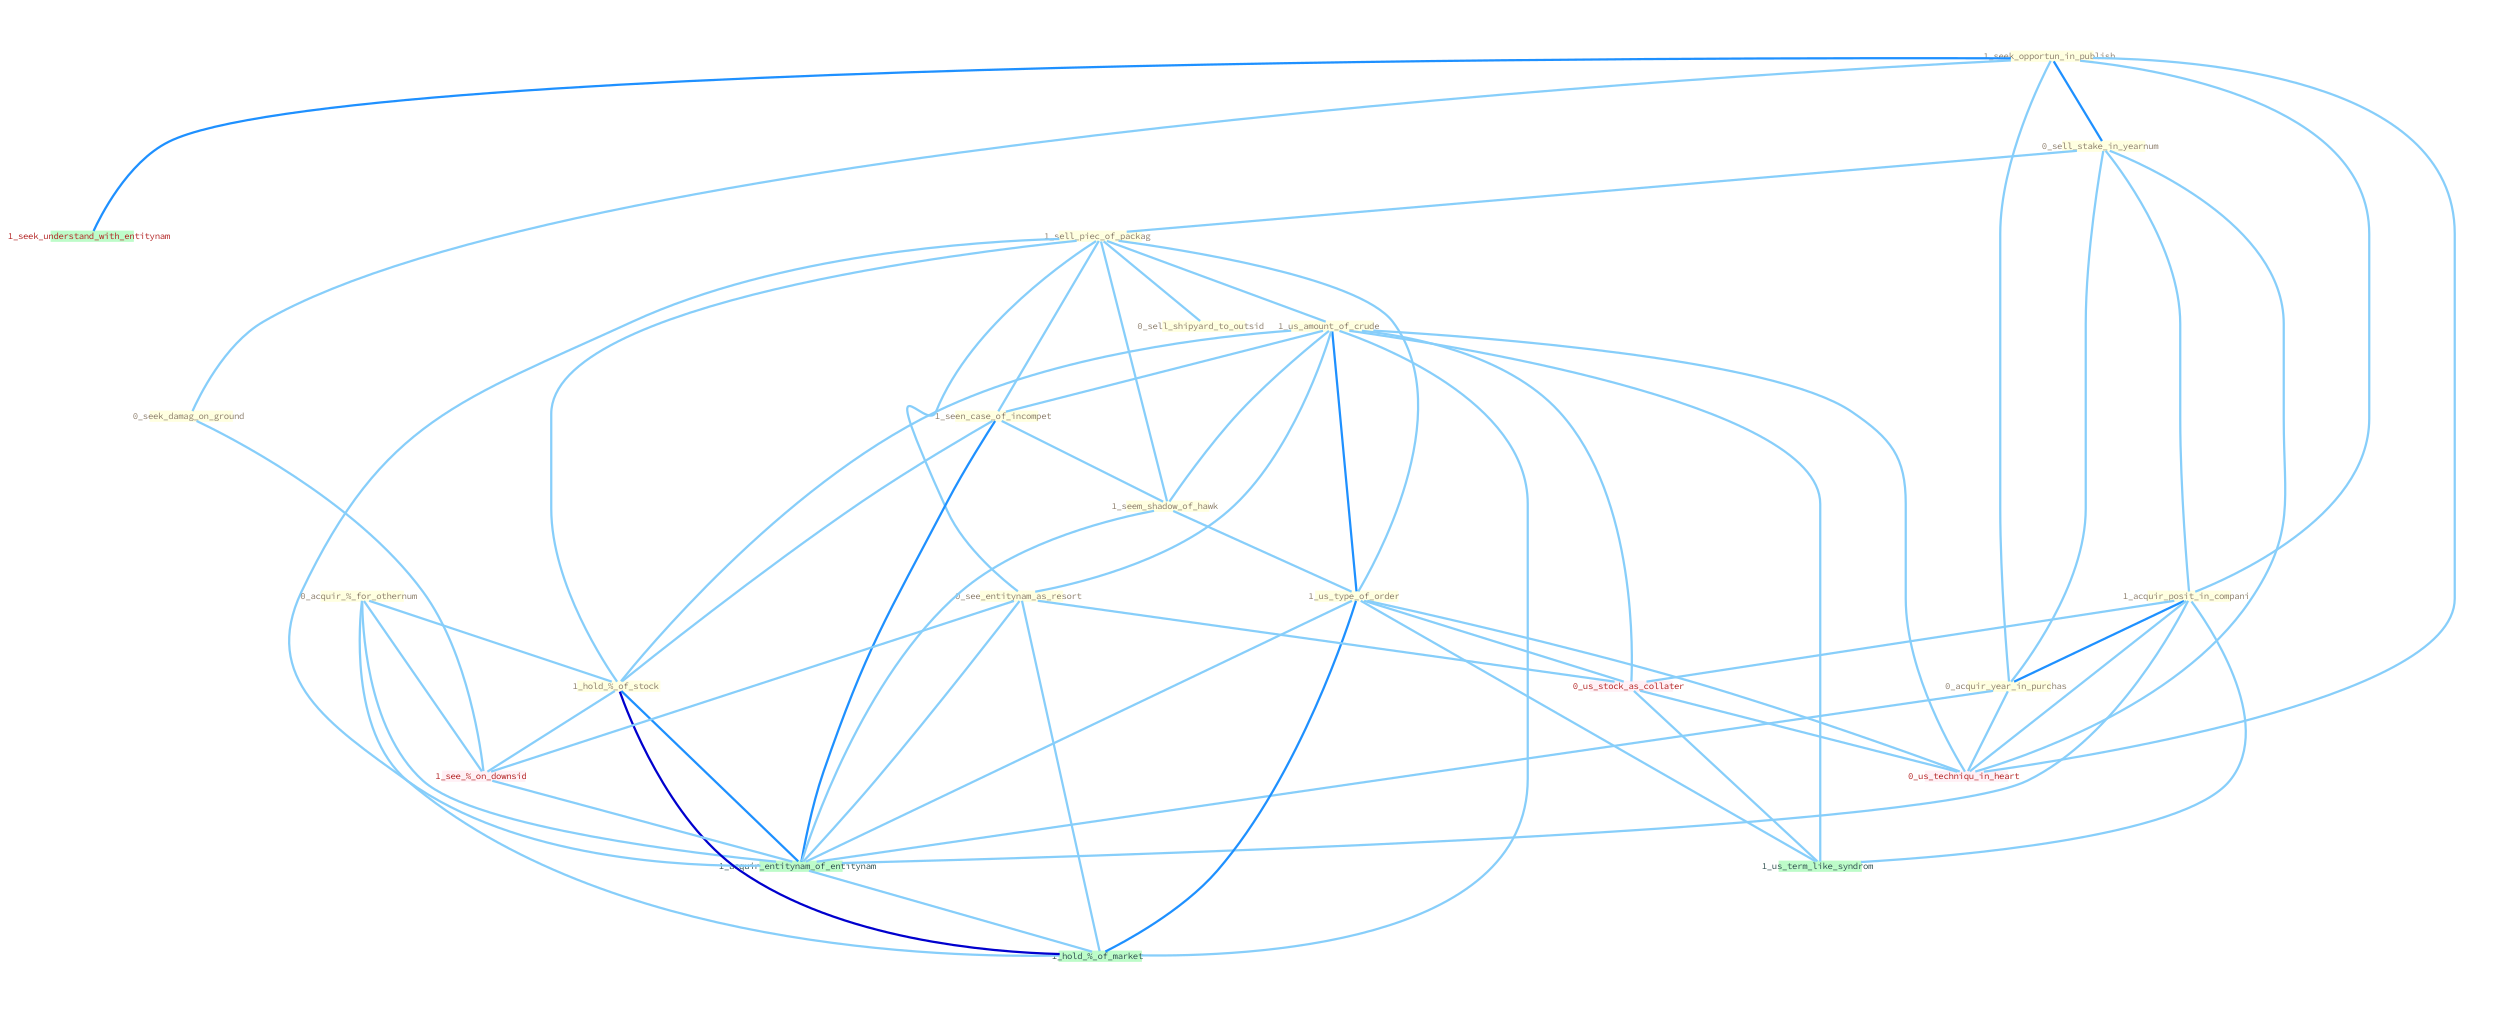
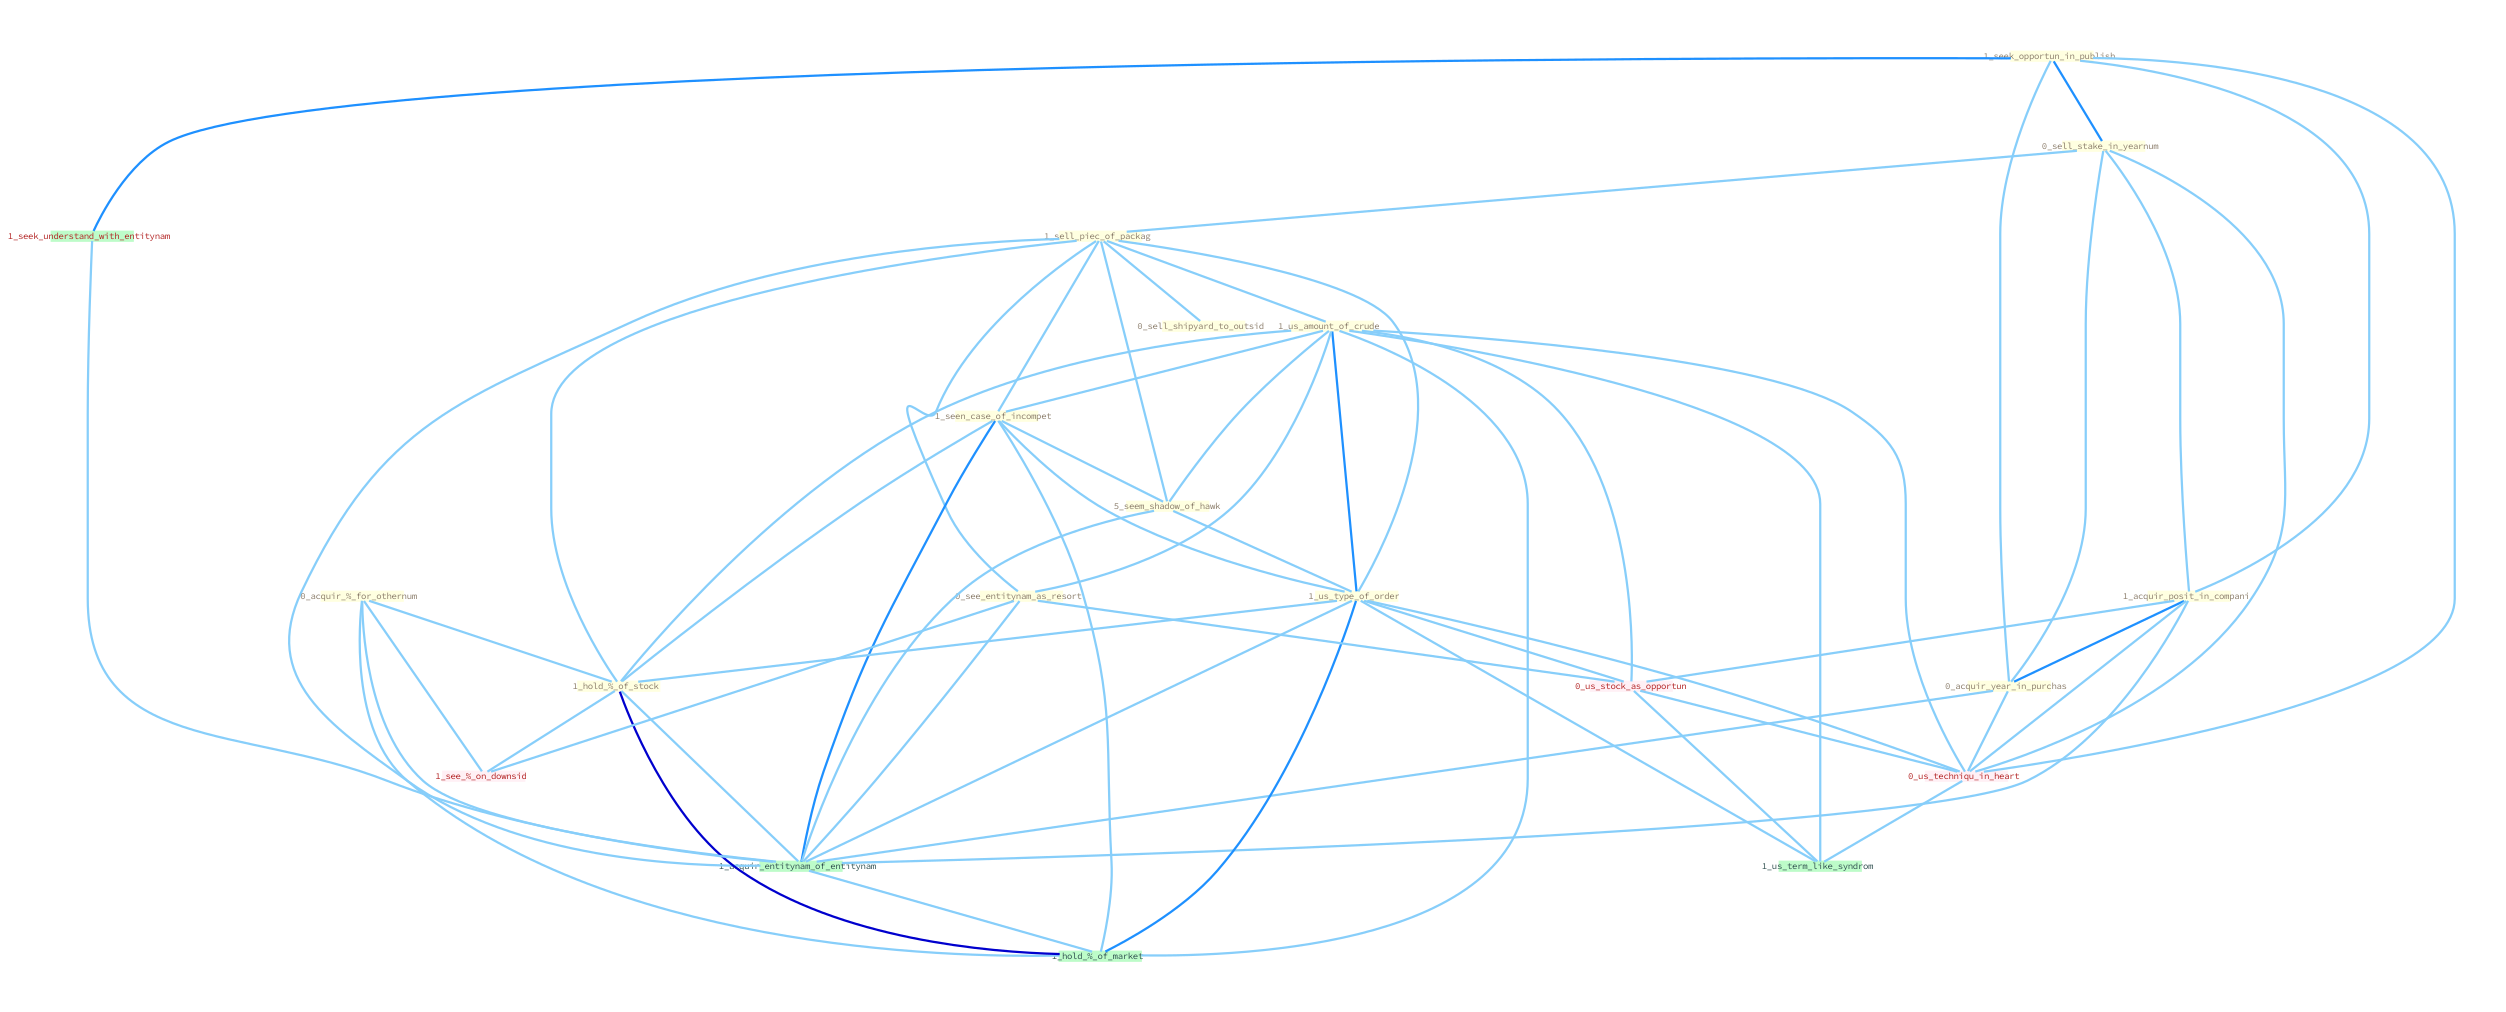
(191, 416) -> none
(1168, 506) -> (1168, 506)
none -> (1157, 535)
none -> (1023, 637)
(1631, 686) -> (1631, 686)
(710, 776) -> (710, 776)
(1061, 776) -> (1102, 676)
(642, 821) -> (220, 737)
(2147, 822) -> (1893, 821)
